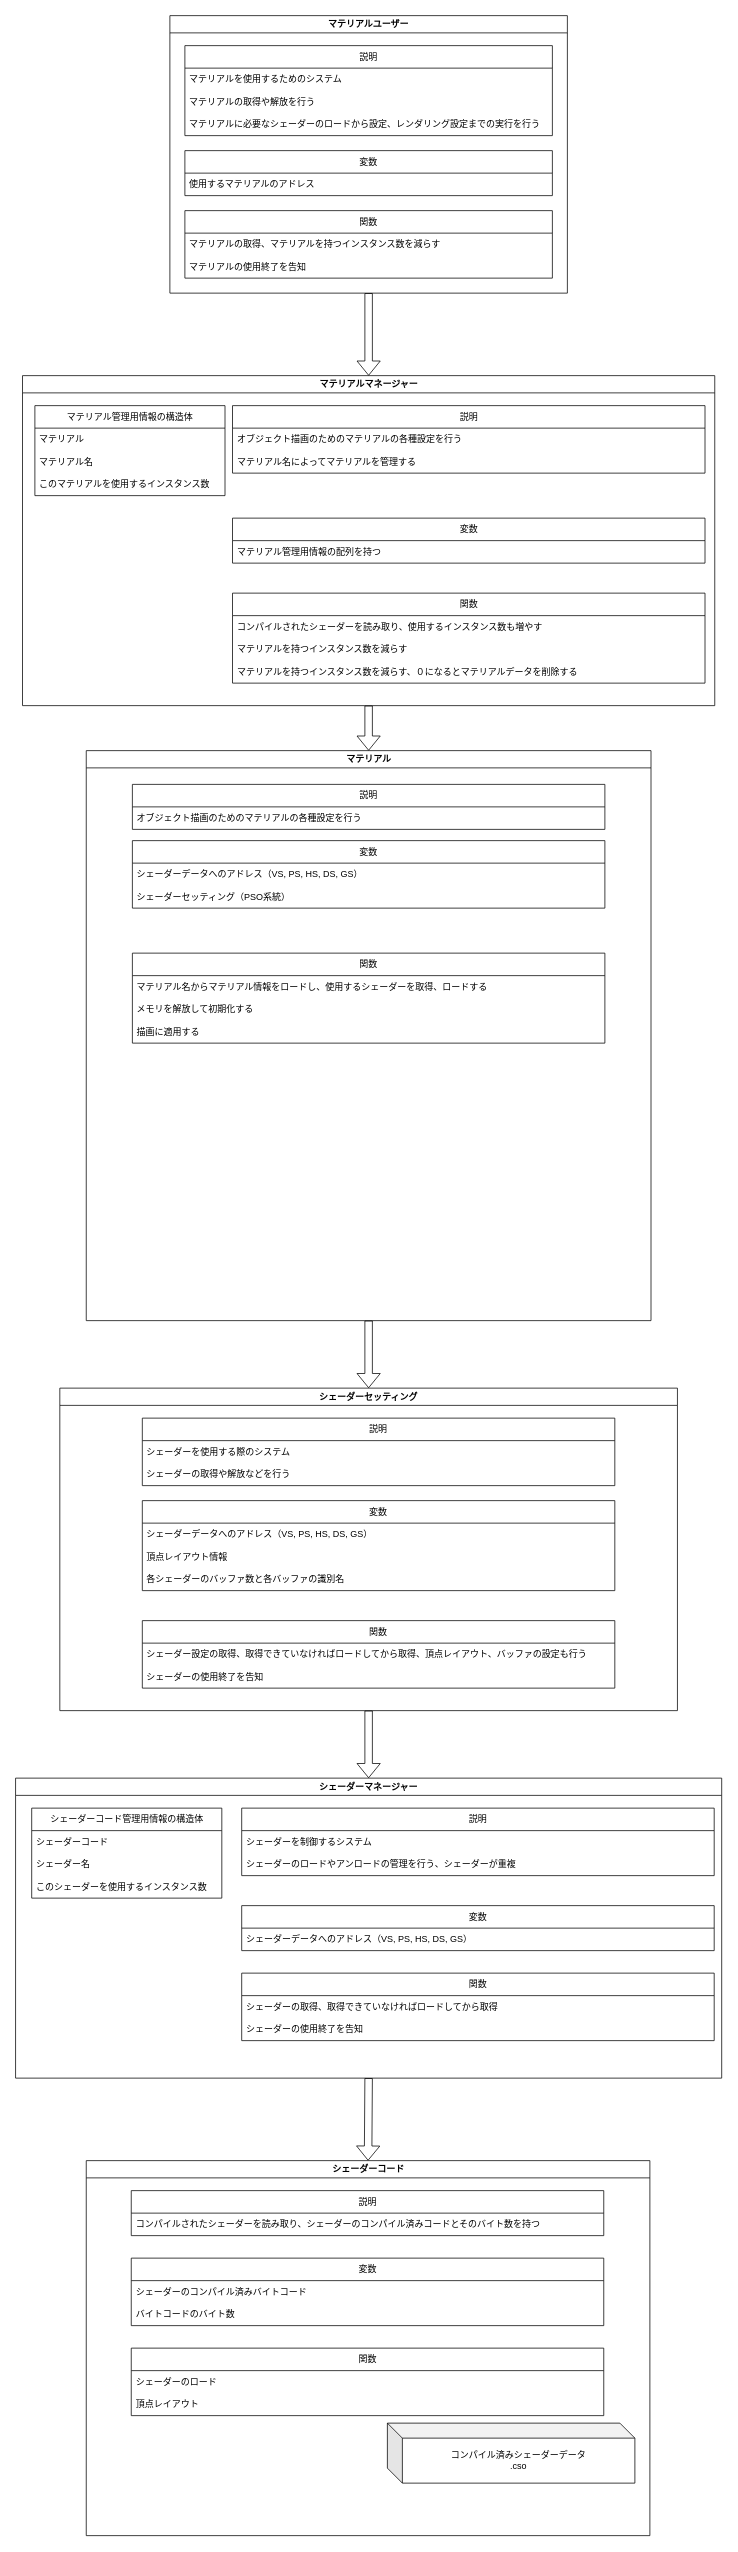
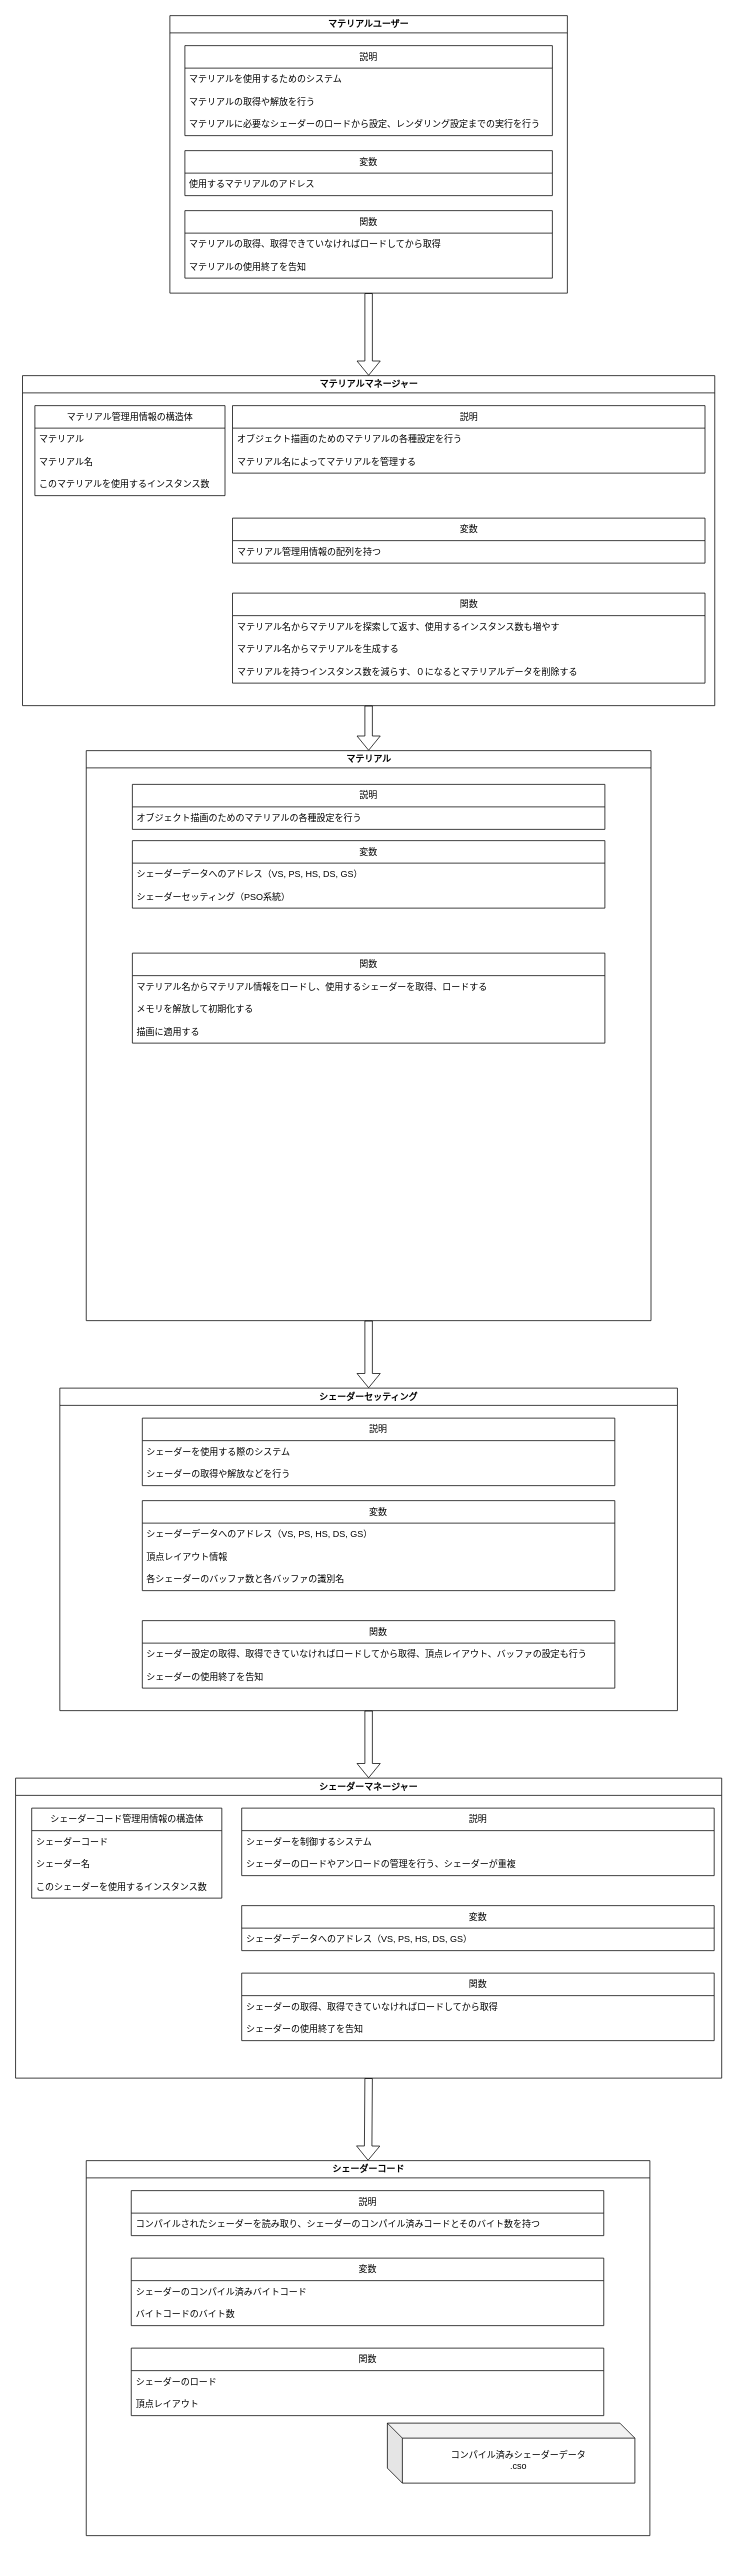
(315, 244) -> (315, 244)
(390, 627) -> (399, 627)
(323, 649) -> (318, 649)
